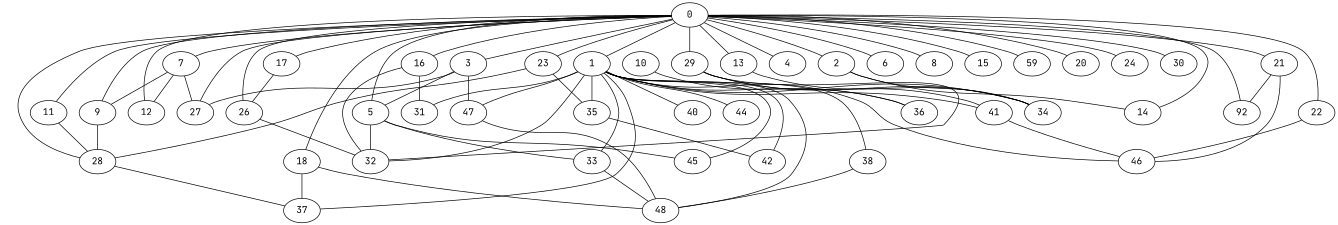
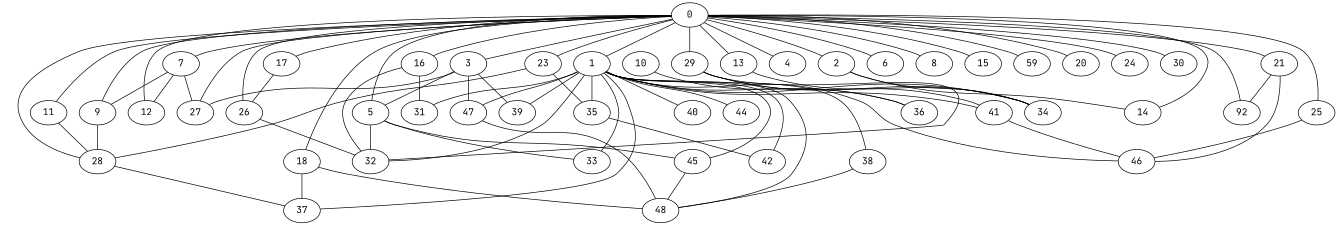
none -> (517, 113)
(1317, 113) -> (1317, 113)
(626, 186) -> (676, 186)
